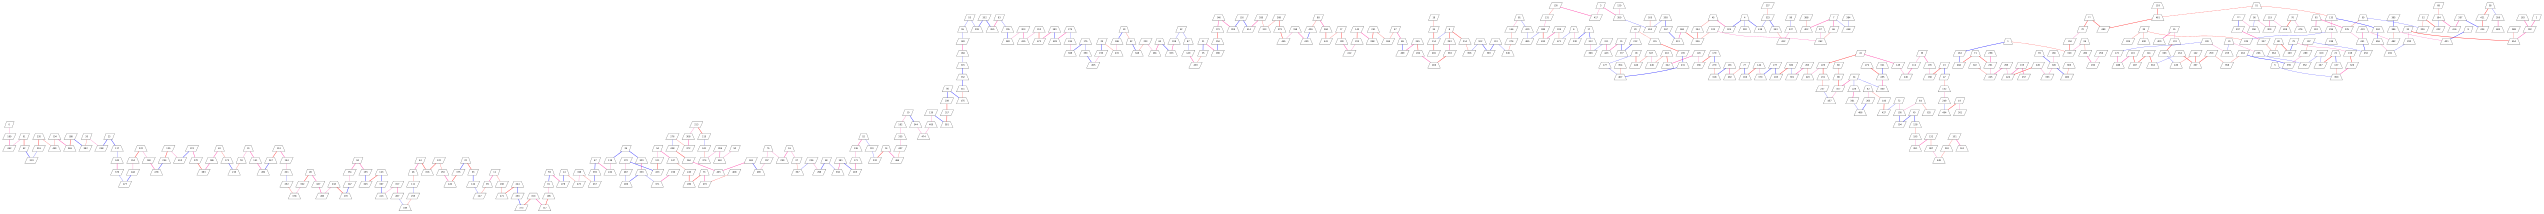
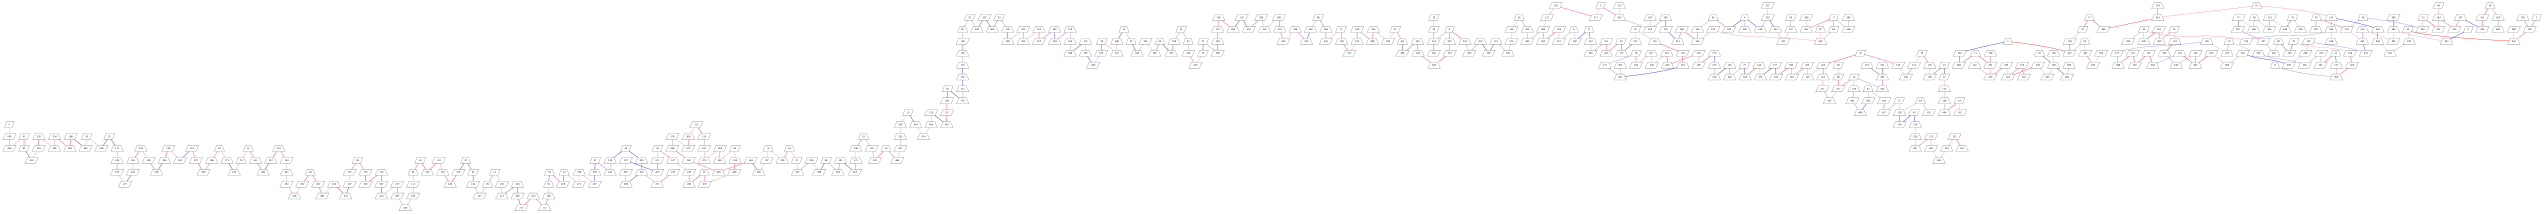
none -> (2159, 29)
(2039, 46) -> (2039, 46)
(1683, 58) -> (1683, 58)
(900, 142) -> (900, 142)
none -> (735, 160)
